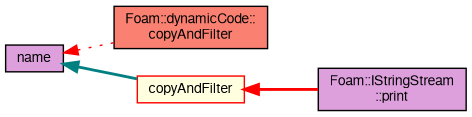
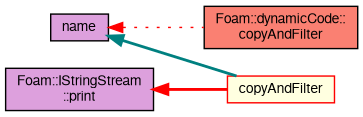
(288, 89) -> (198, 89)
